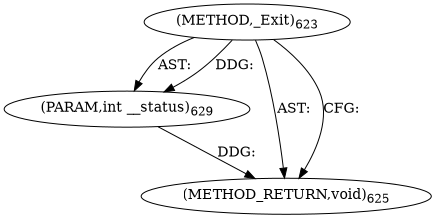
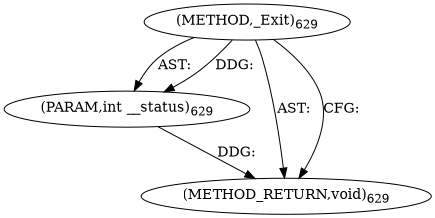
(307, 21) -> (307, 21)
(378, 195) -> (378, 195)
